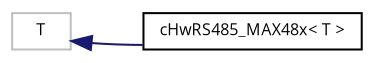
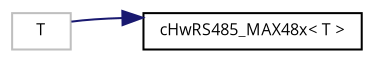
(117, 44) -> (97, 19)
